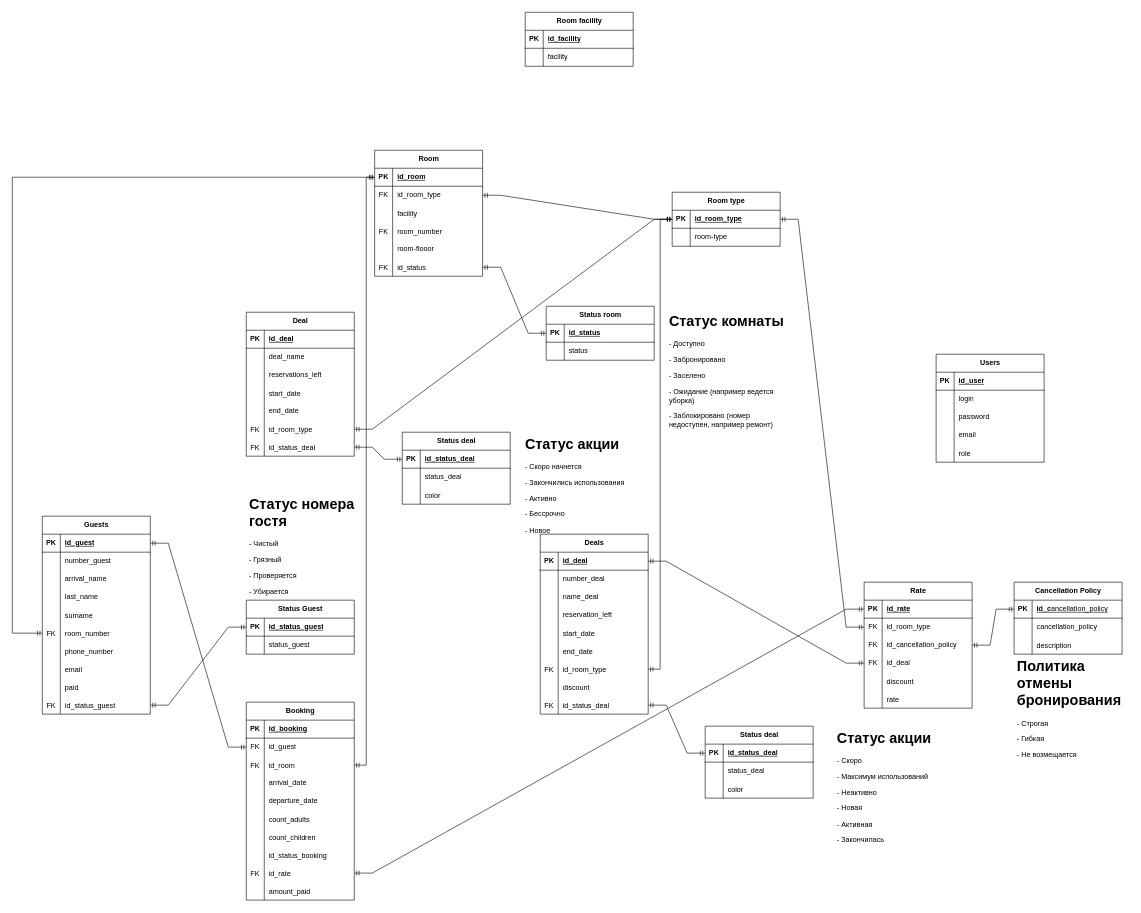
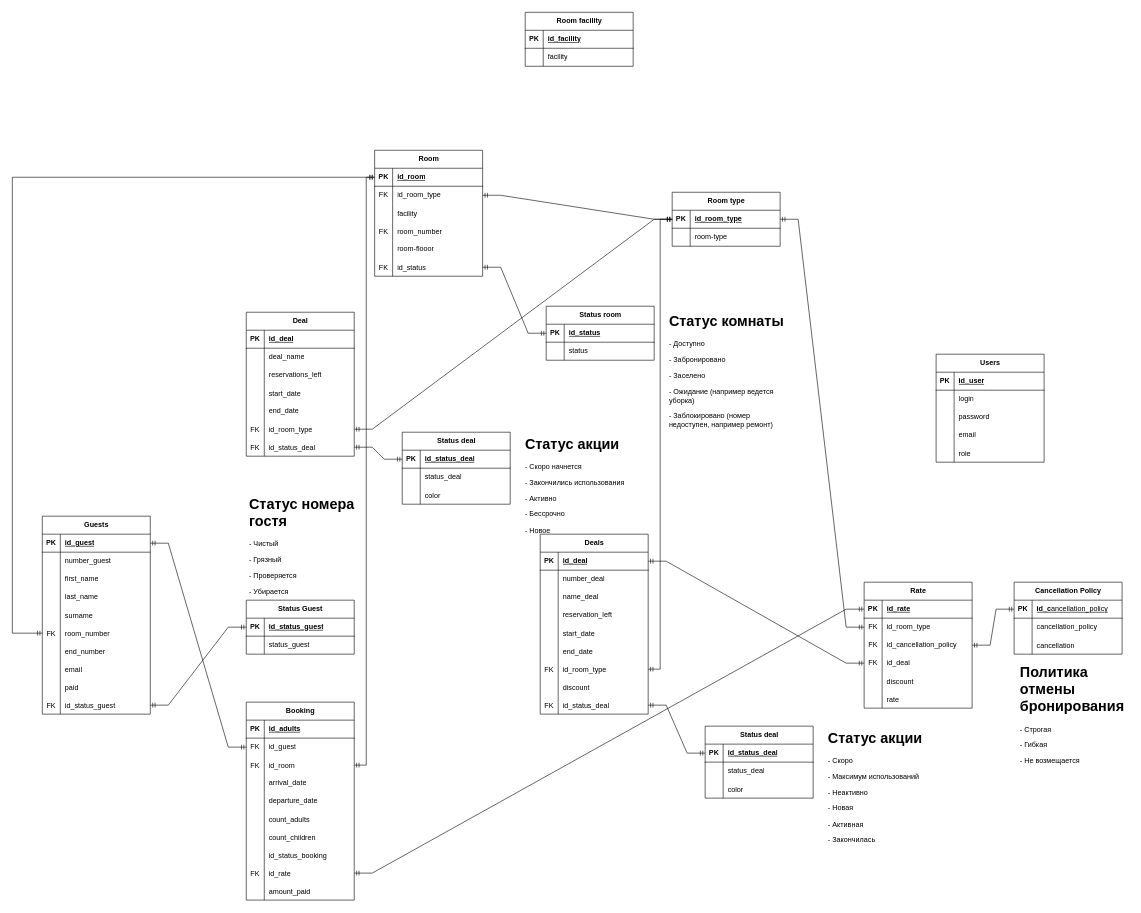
(87, 579) -> (84, 579)
(1057, 646) -> (1058, 646)
(89, 652) -> (85, 652)
(1071, 714) -> (1074, 720)
(287, 729) -> (285, 729)
(891, 786) -> (882, 786)
